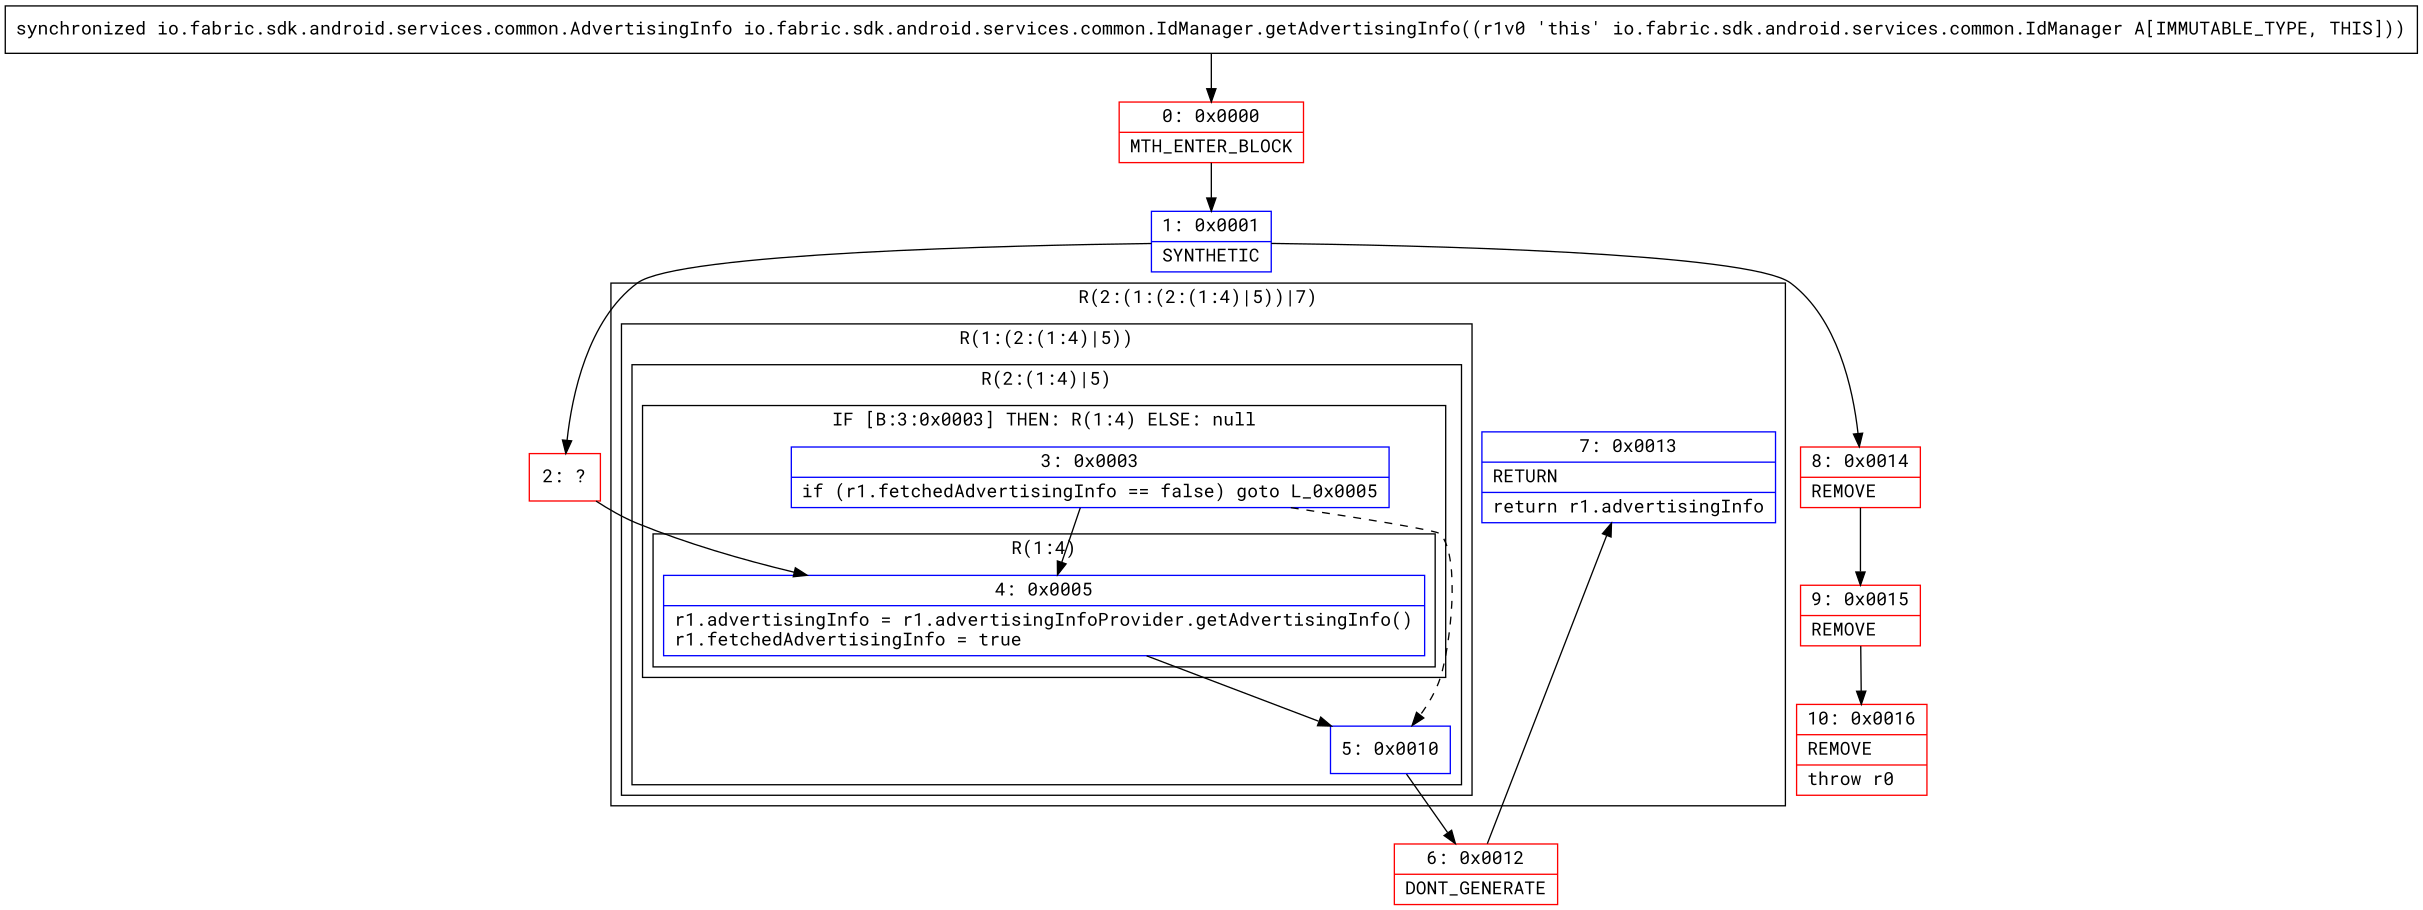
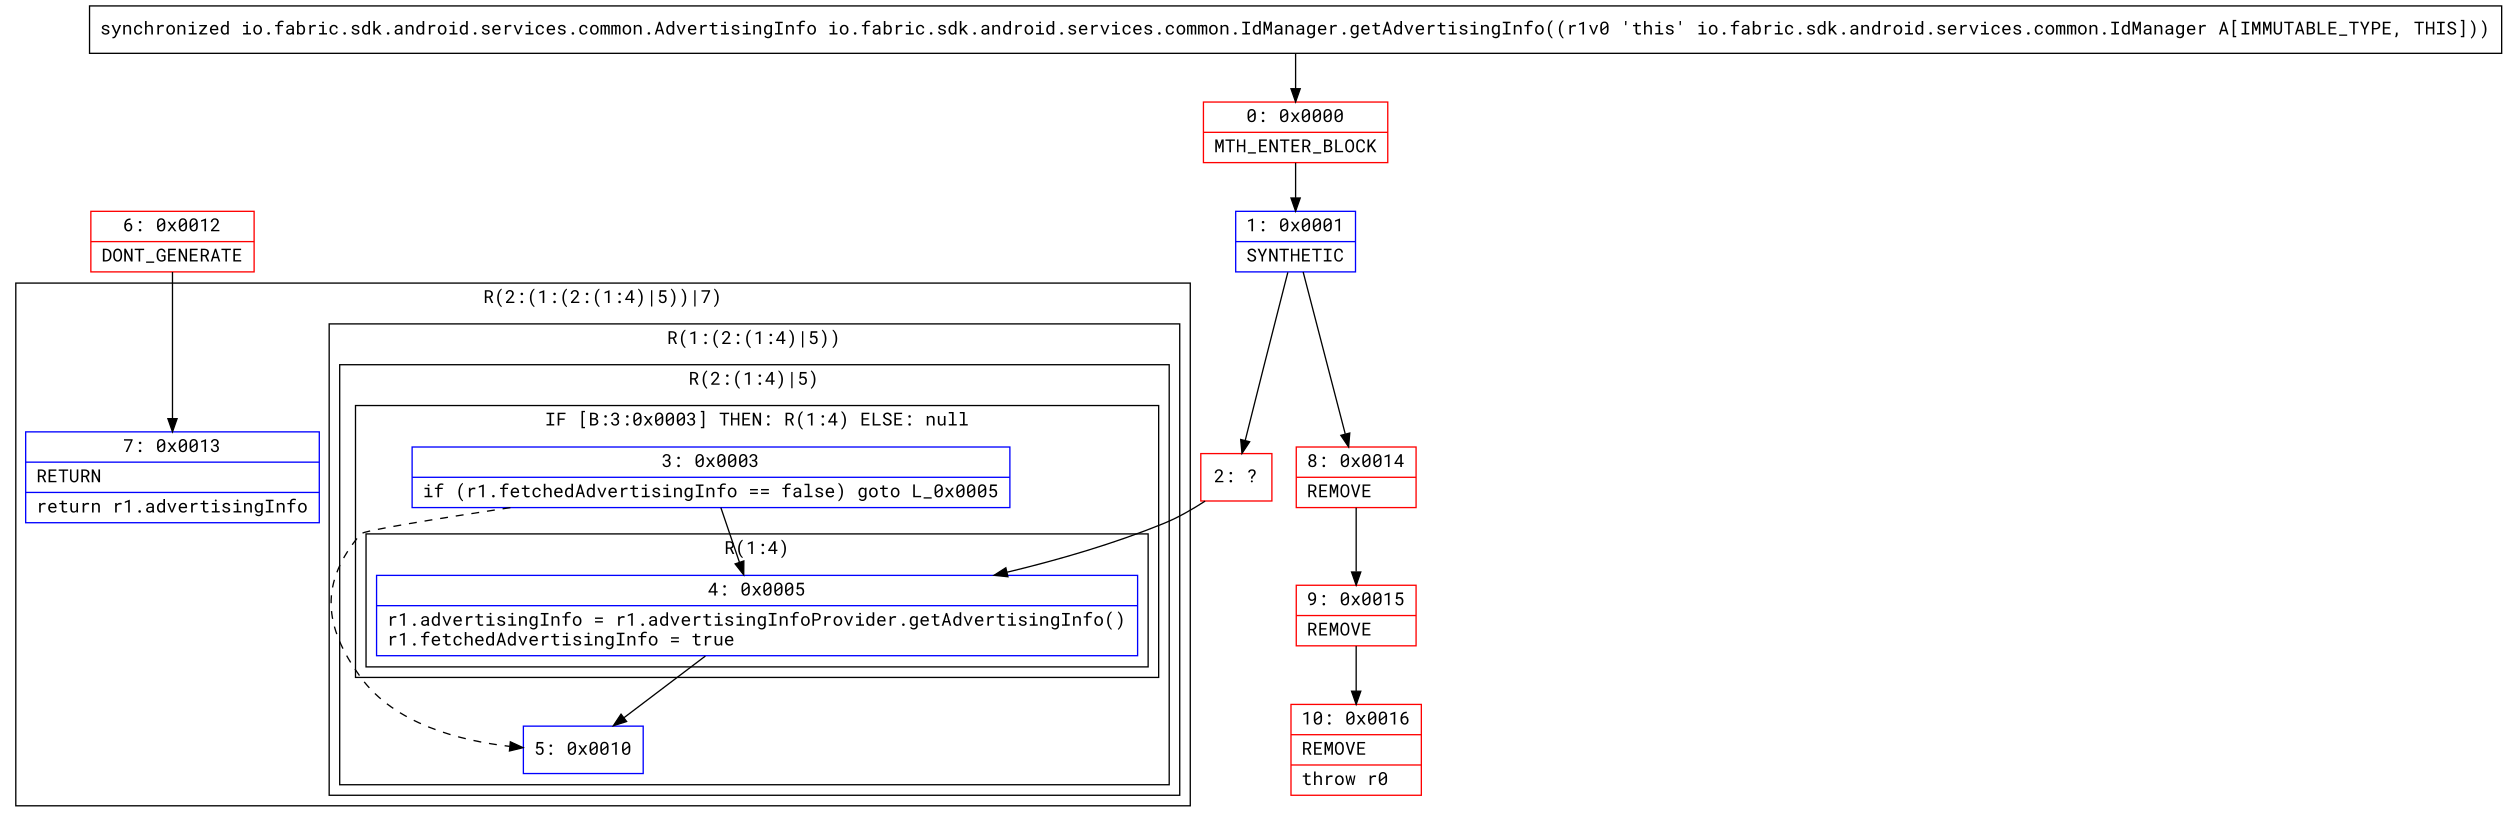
(1435, 815) -> none
